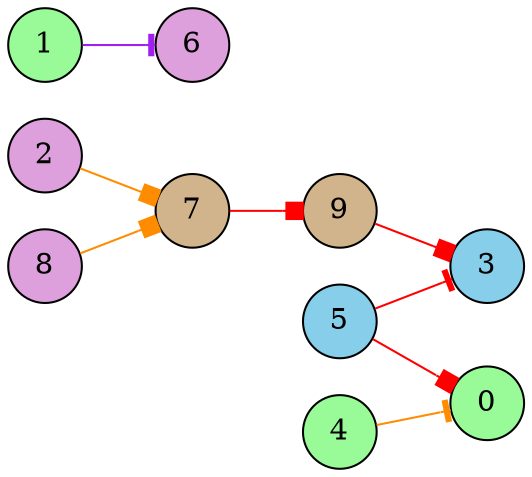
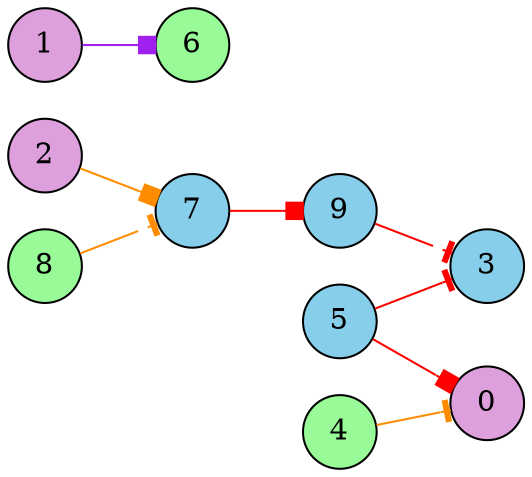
(45, 45) -> (45, 45)
(114, 45) -> (114, 45)
(192, 45) -> (192, 45)
(192, 211) -> (192, 211)
(340, 211) -> (340, 211)
(404, 235) -> (404, 235)
(109, 242) -> (109, 242)
(45, 266) -> (45, 266)
(487, 403) -> (487, 403)
